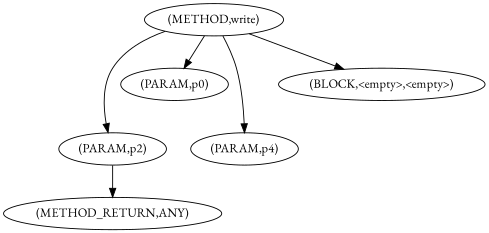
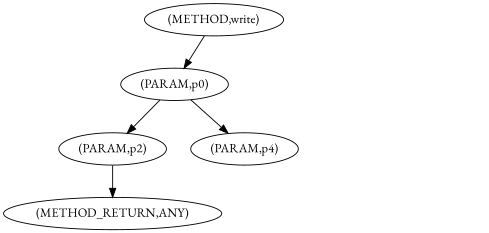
(115, 65) -> (147, 113)
(239, 78) -> (206, 113)
(382, 84) -> none
